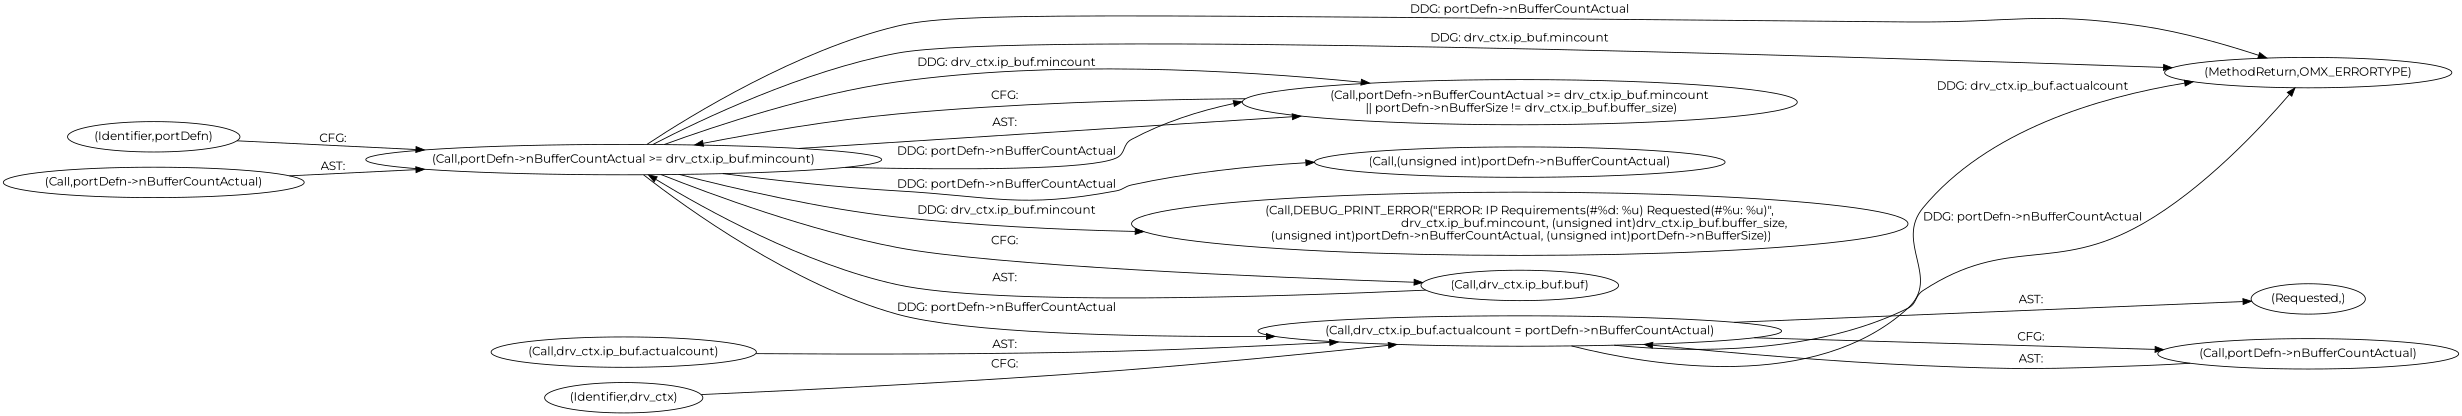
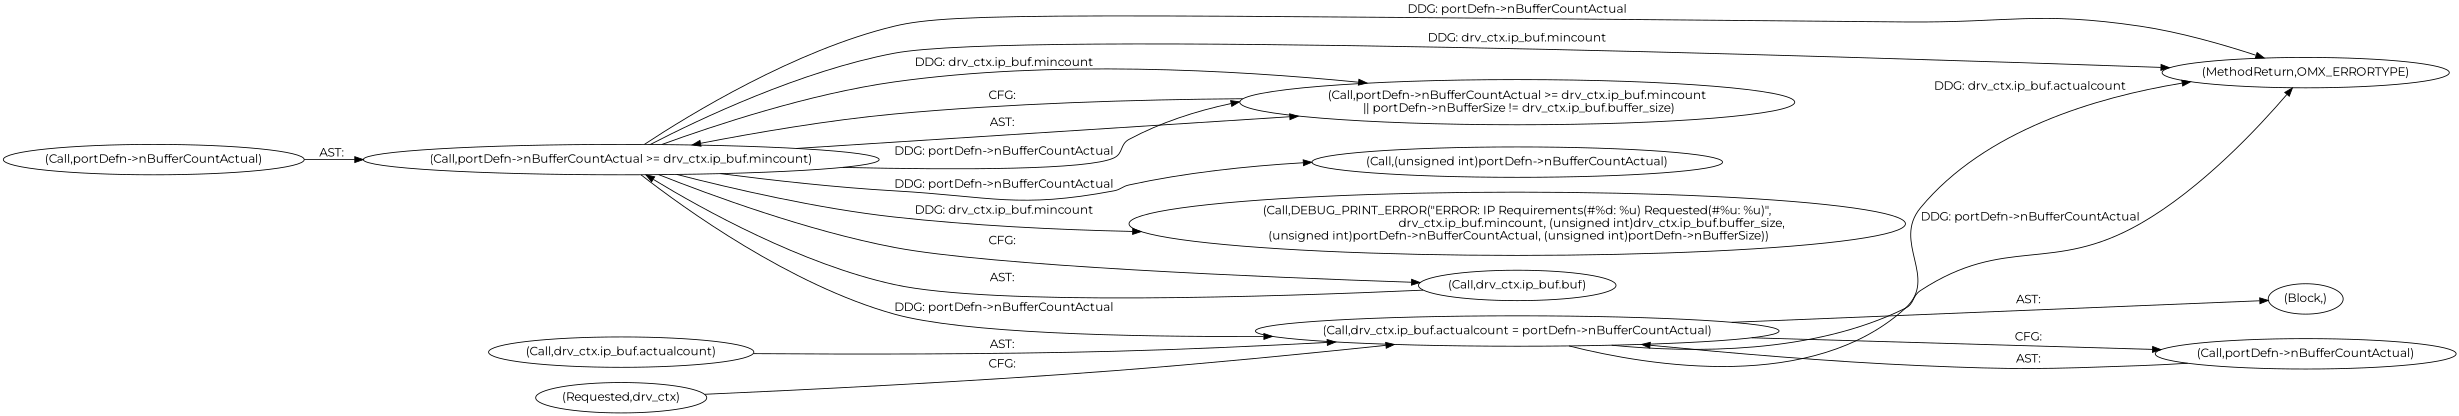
(154, 137) -> none
(2308, 299) -> (2306, 299)
(624, 398) -> (621, 398)
